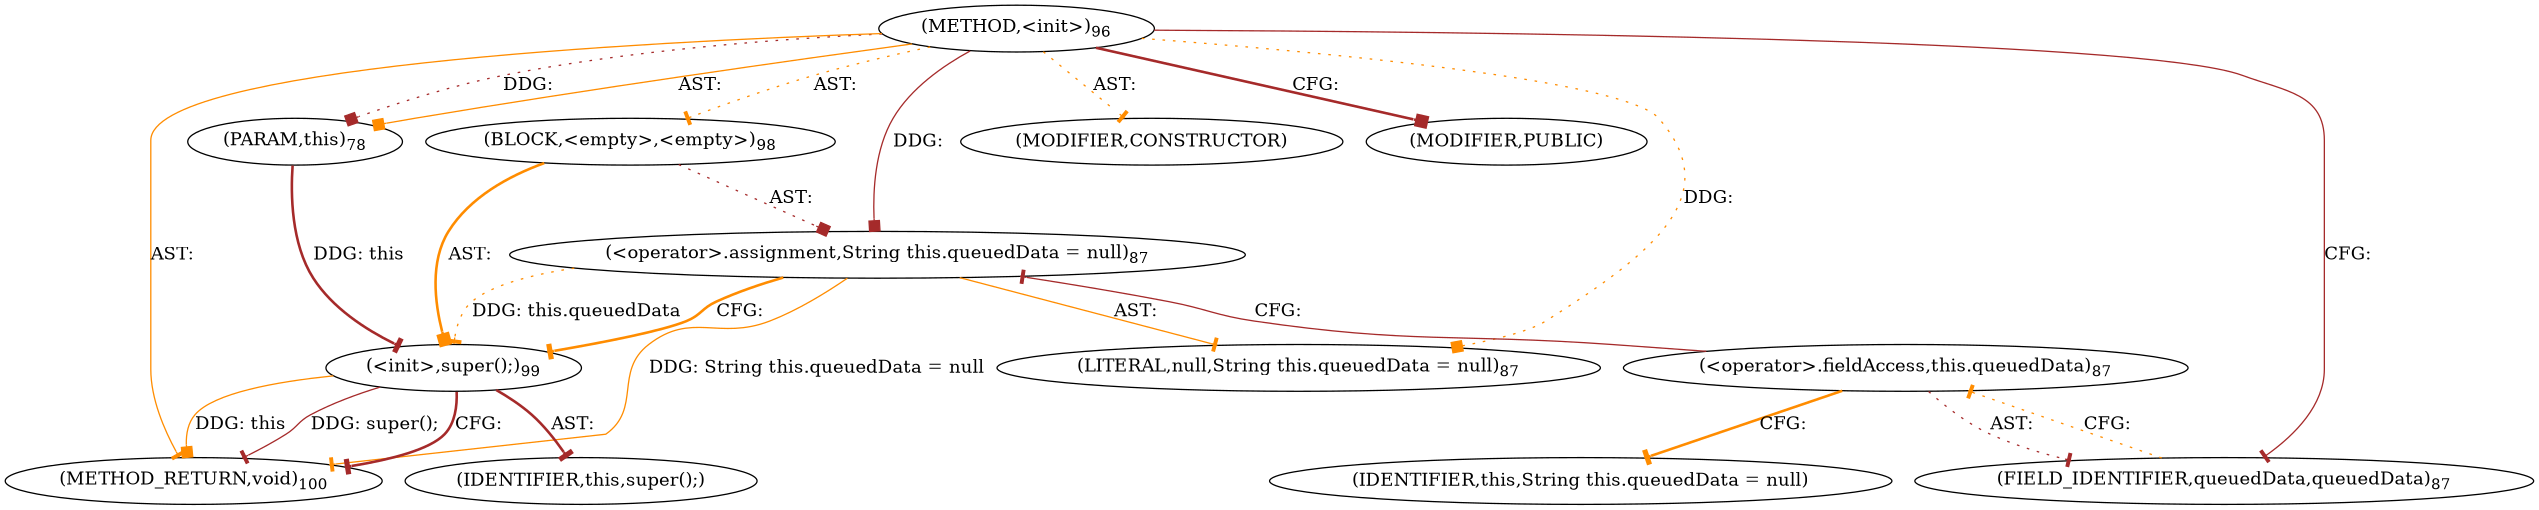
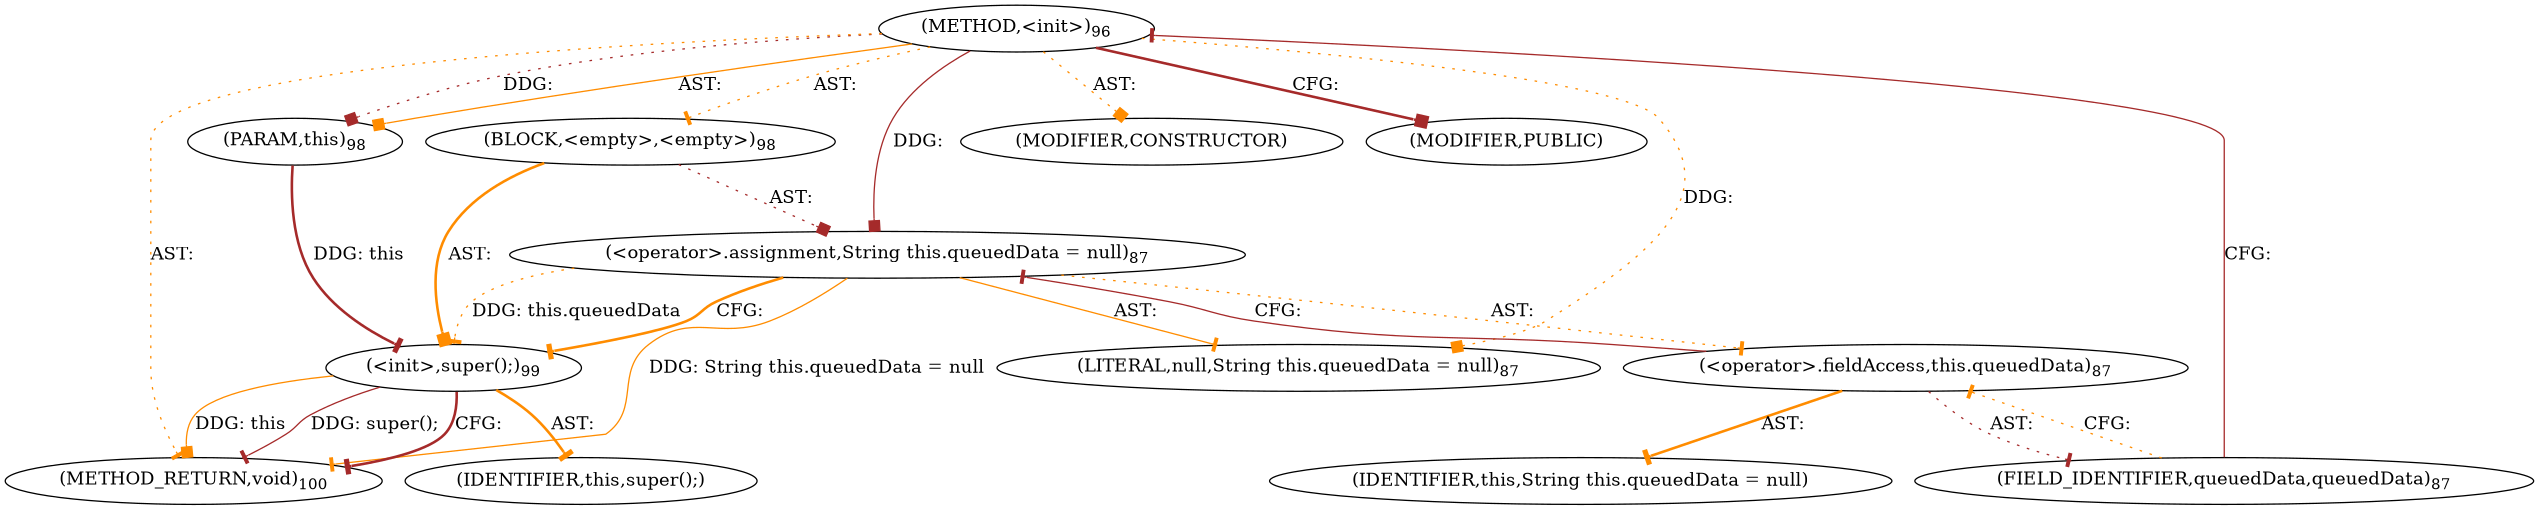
(1924, 45) -> (1852, 77)
(351, 73) -> (351, 73)
(1079, 81) -> (1079, 81)
(357, 140) -> (357, 140)
none -> (1400, 311)
(534, 417) -> (534, 417)
(1786, 424) -> (1786, 424)
